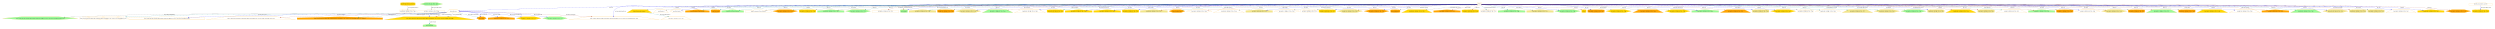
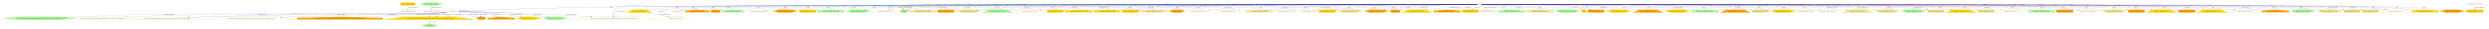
(2162, 11) -> (2162, 11)
(2306, 11) -> (2303, 11)
